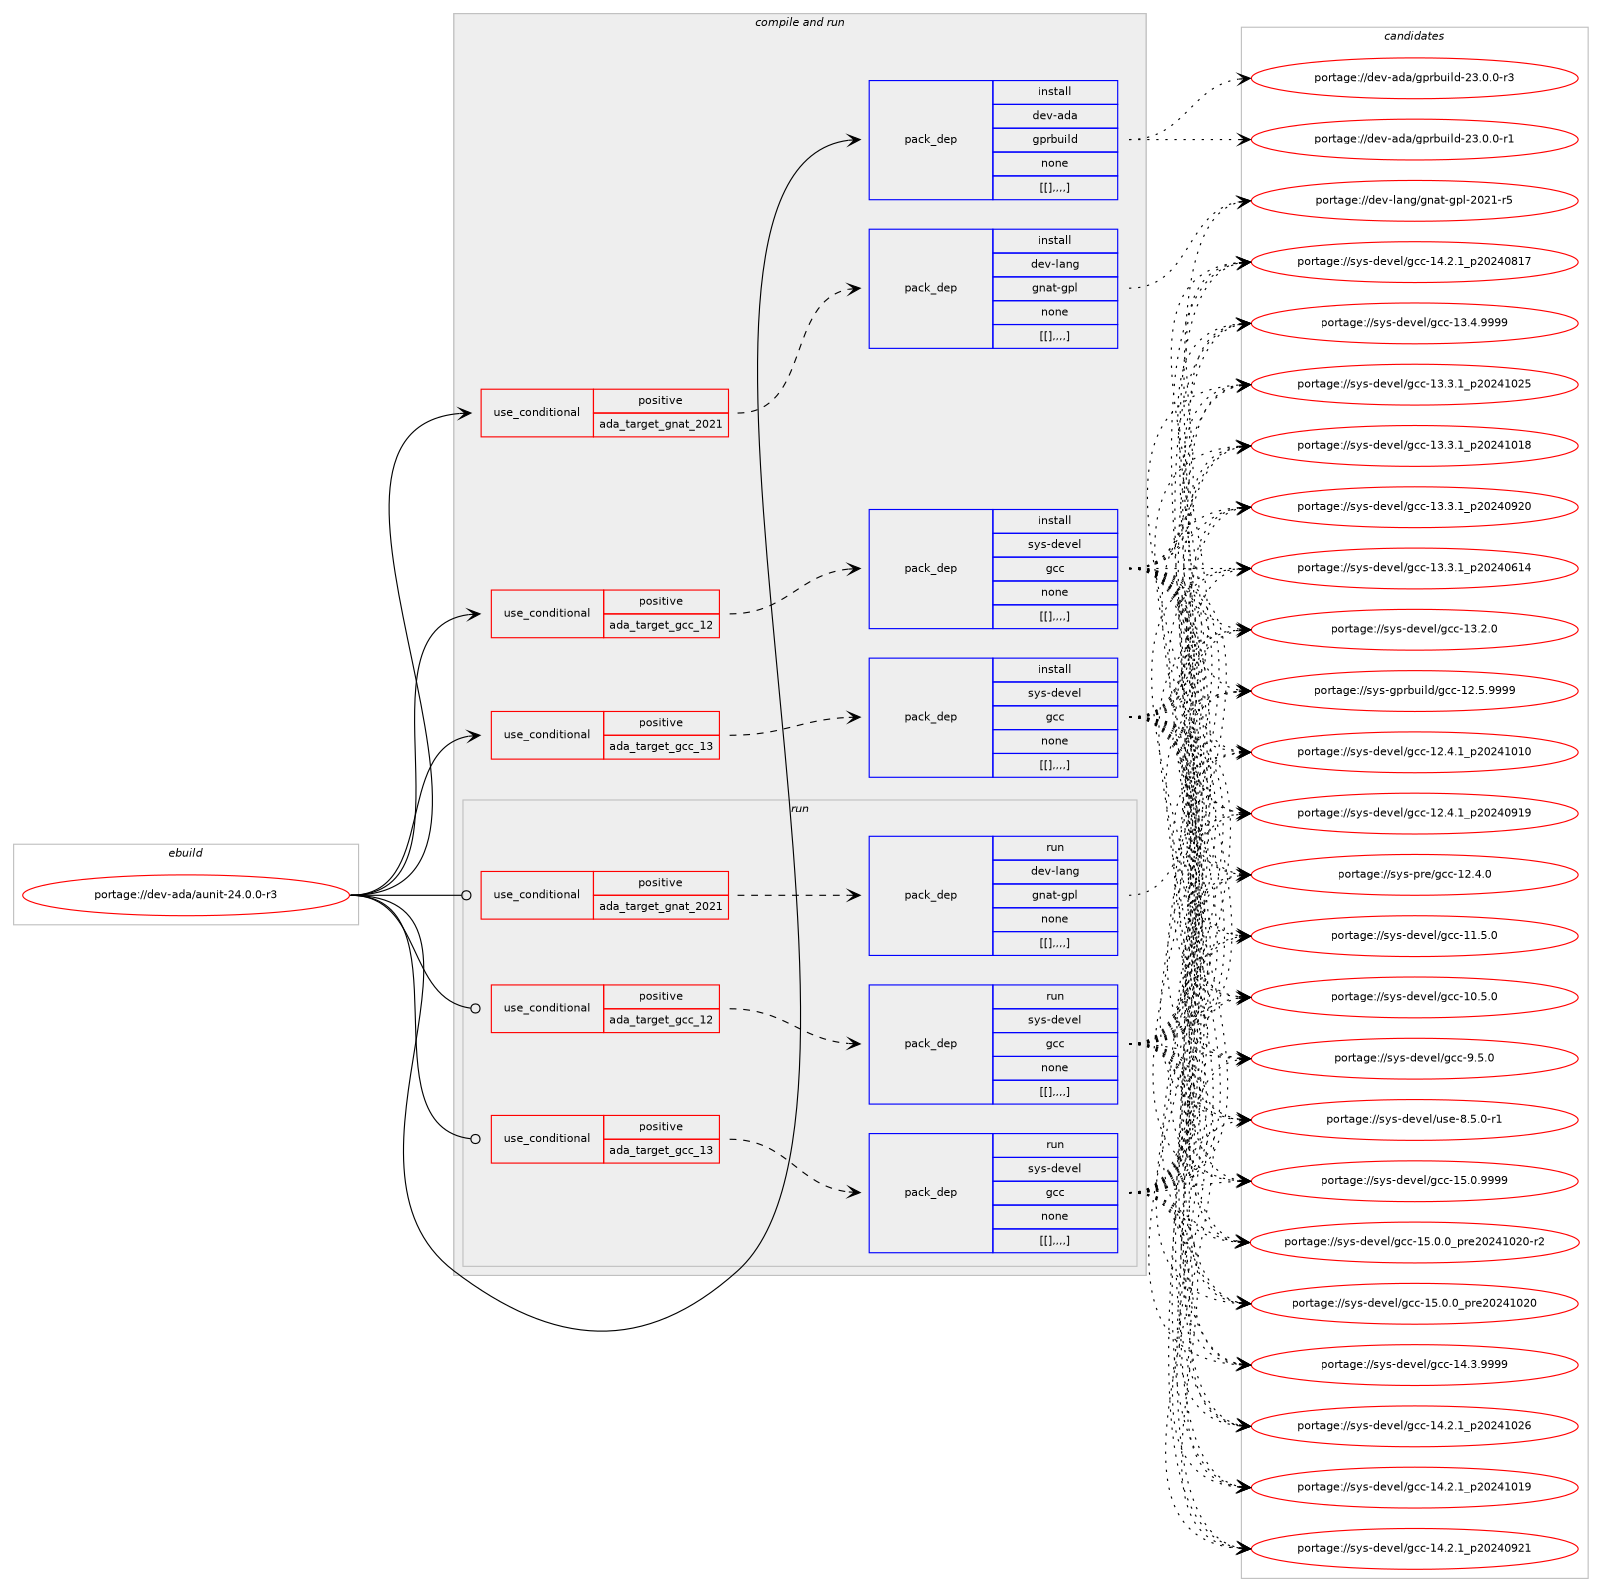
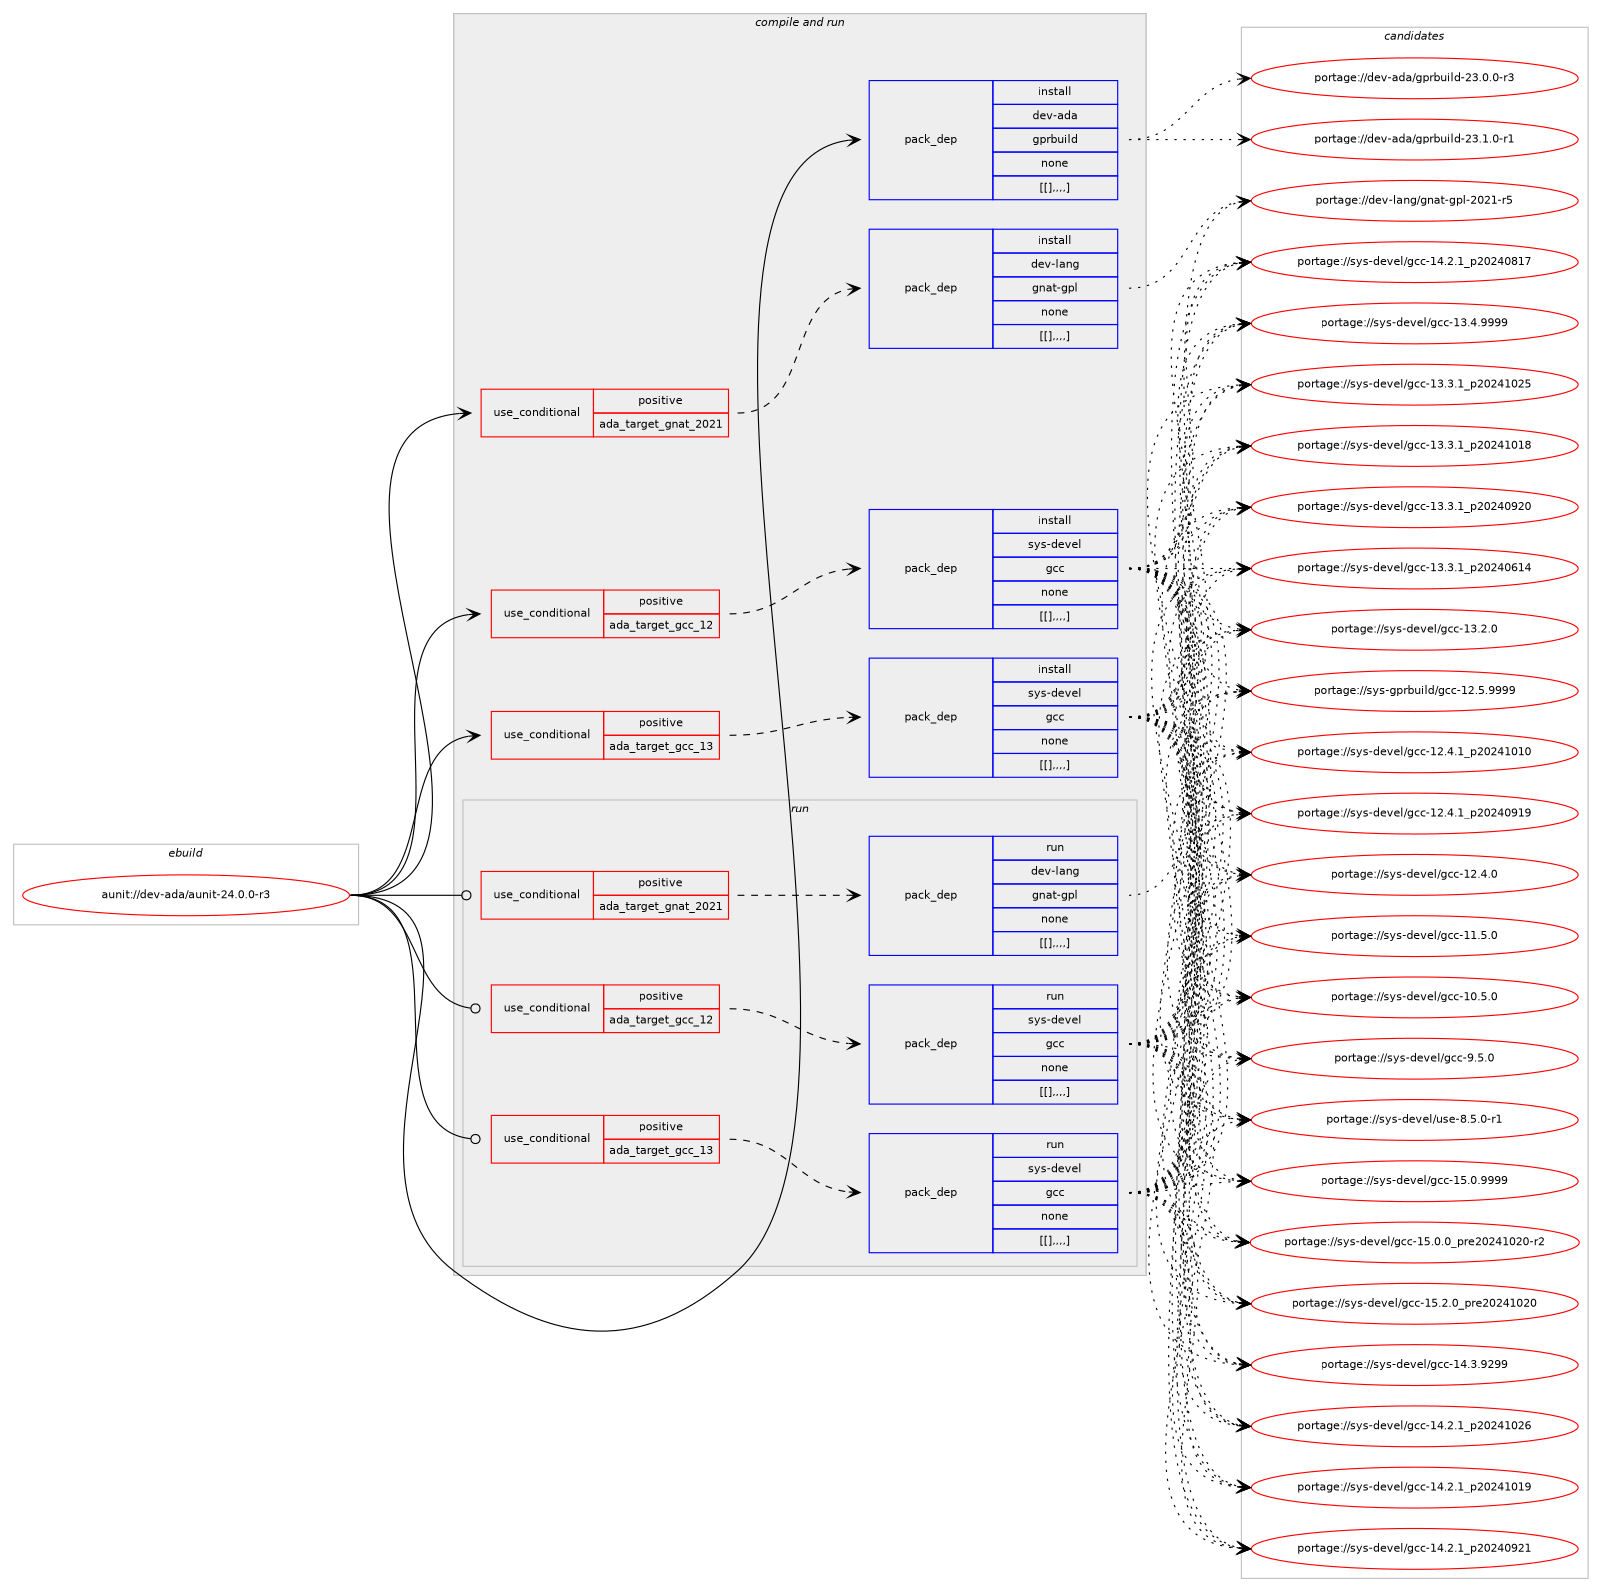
(1415, 140) -> (1415, 140)
(1415, 875) -> (1415, 875)
(186, 895) -> (186, 895)
(1415, 1304) -> (1415, 1304)
(1415, 1365) -> (1415, 1365)
